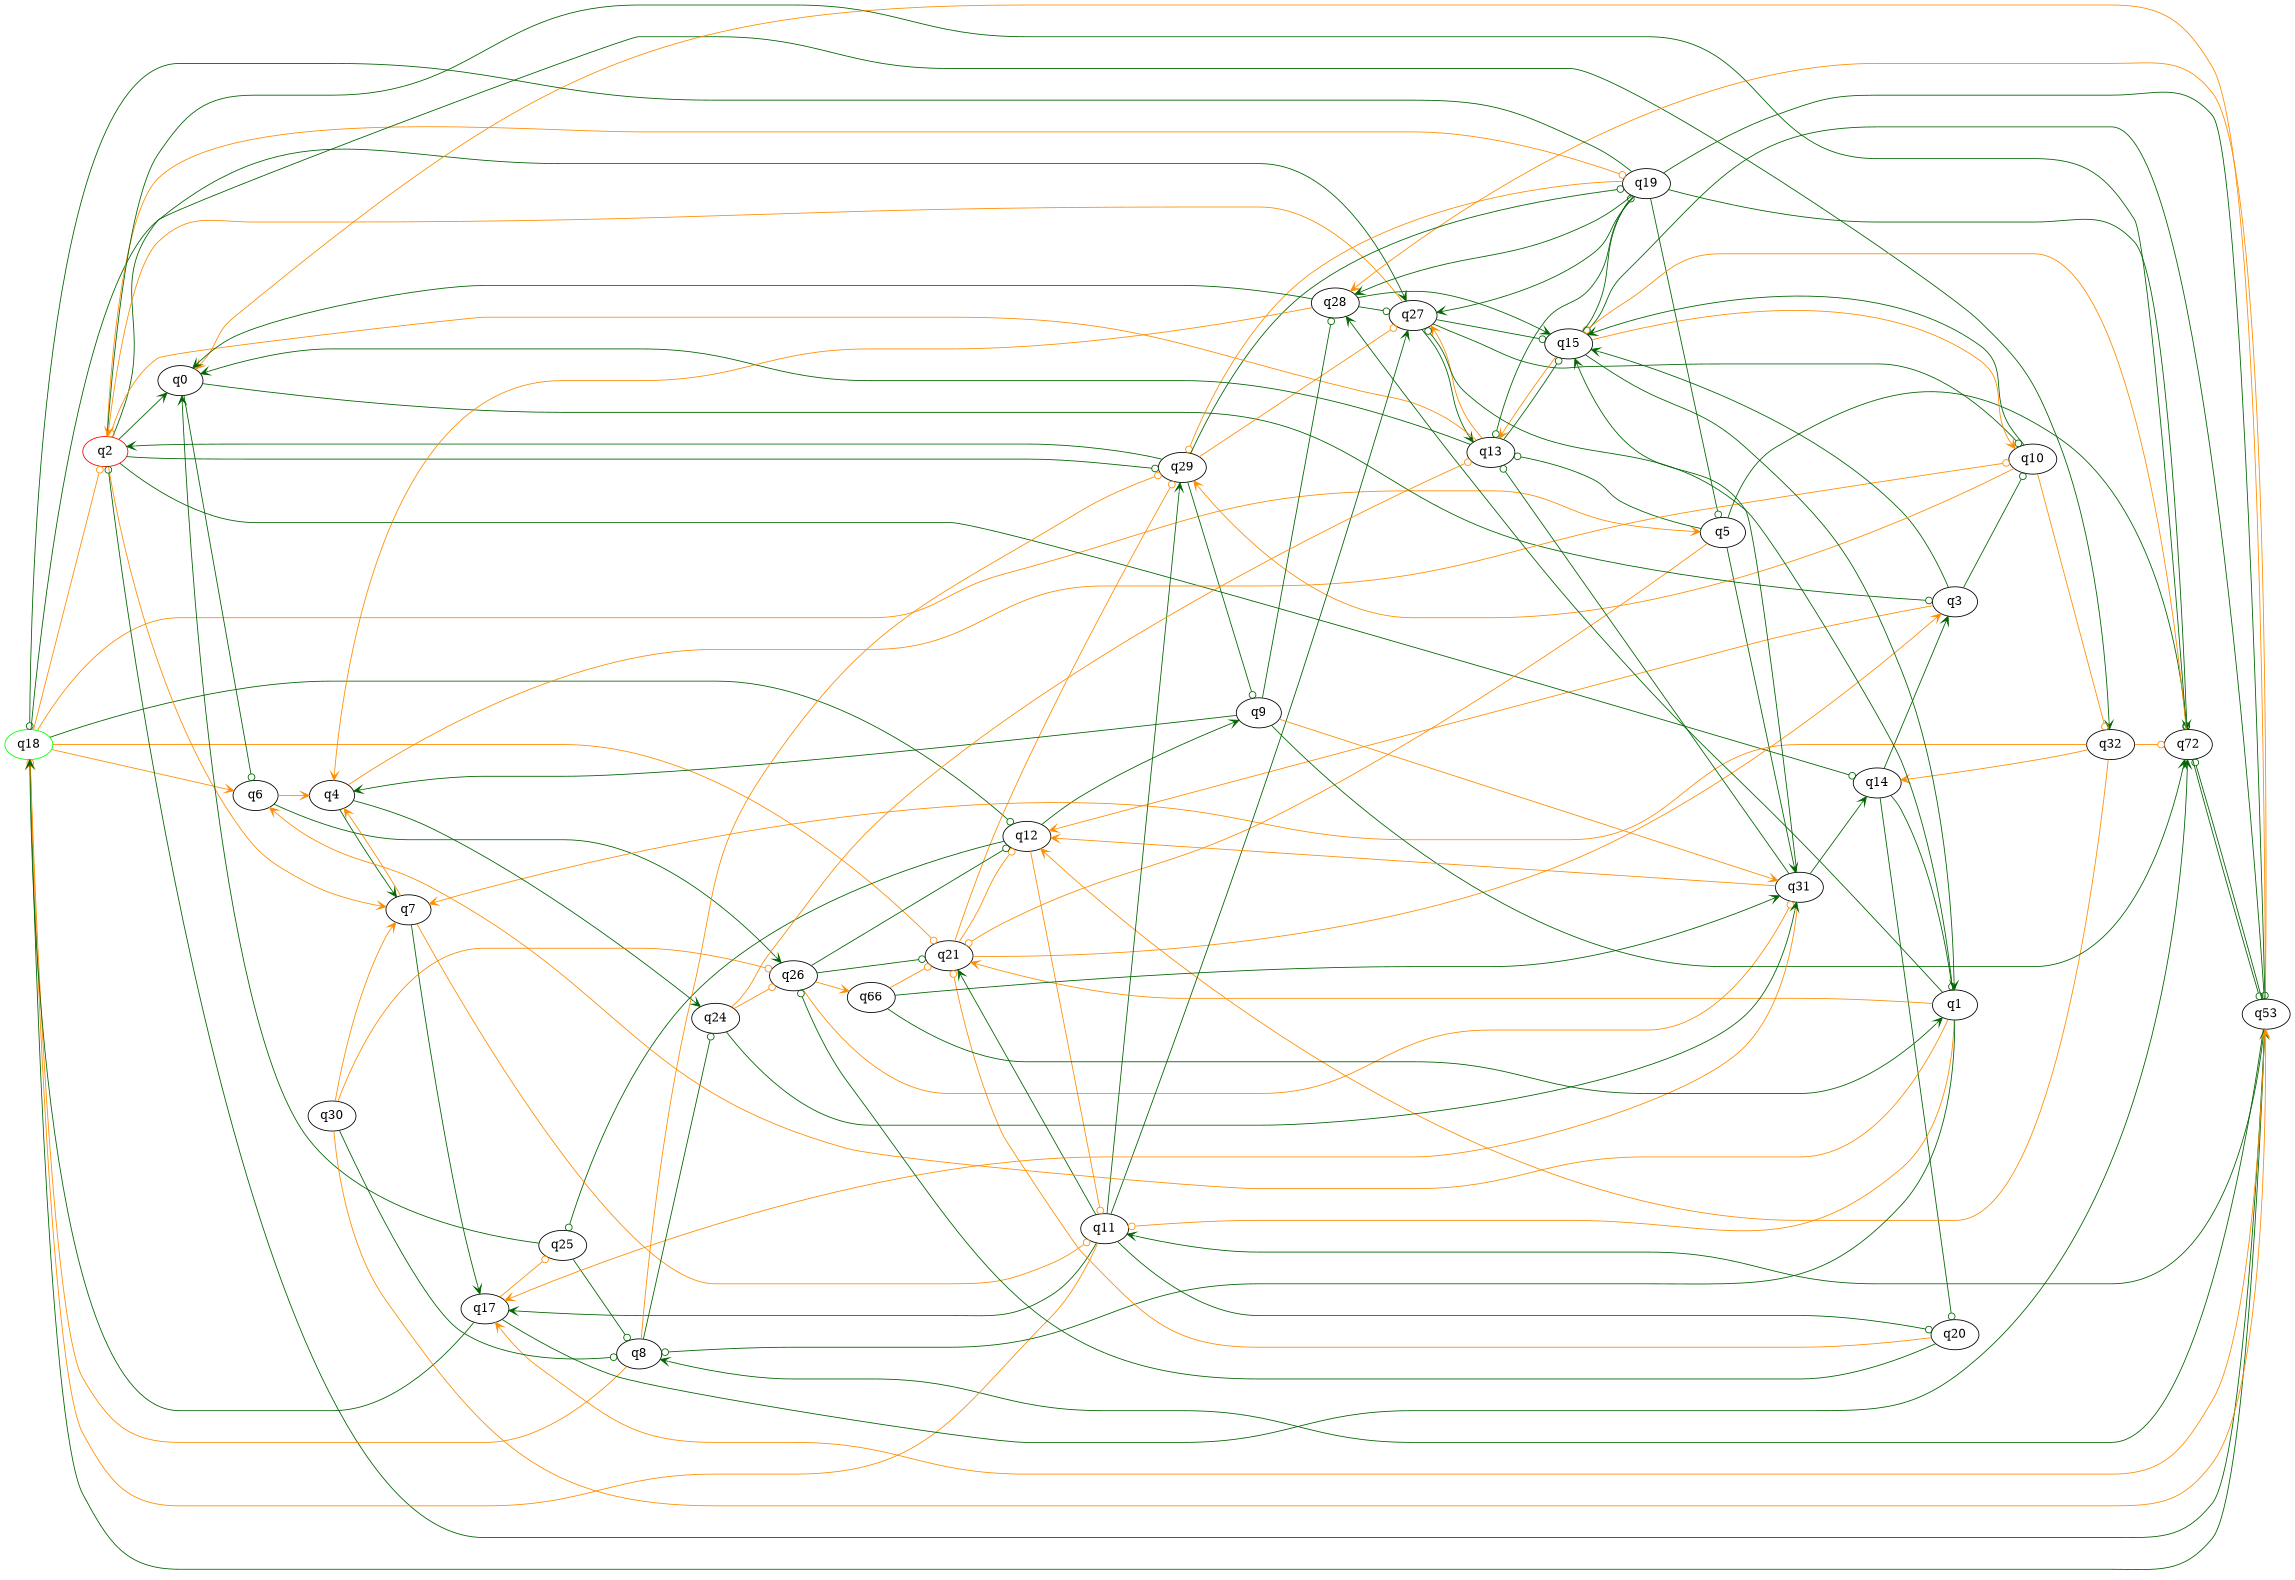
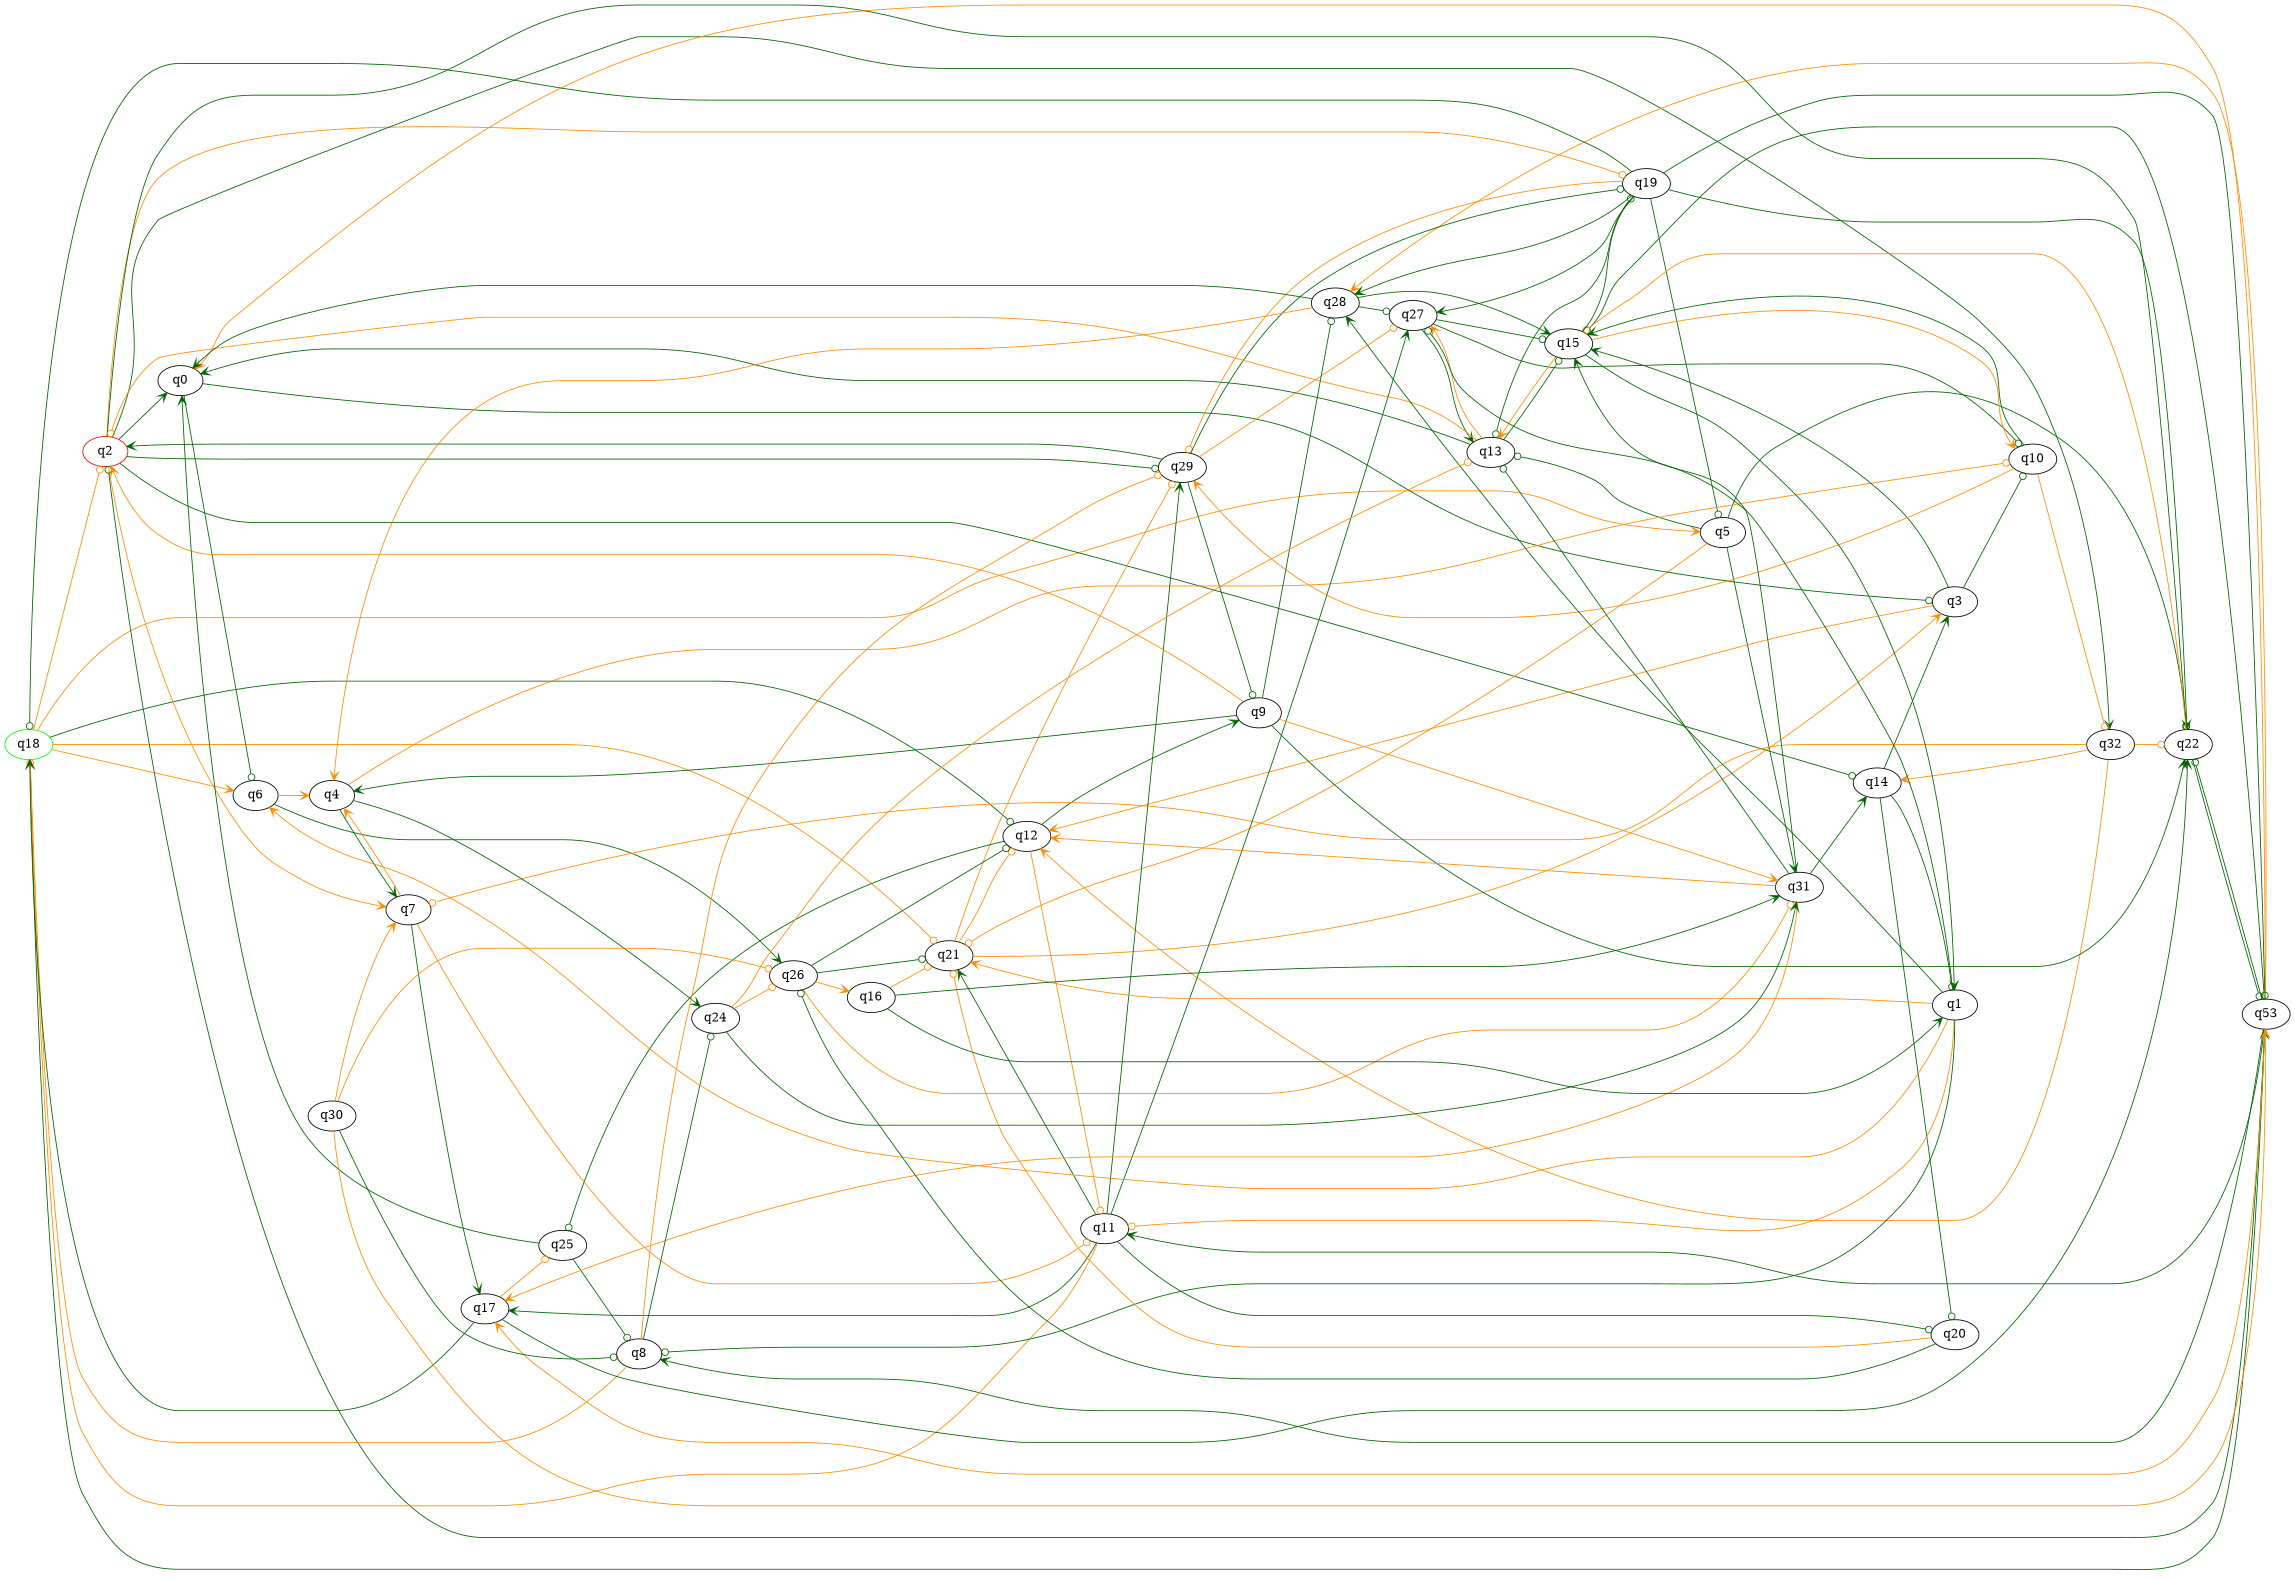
(535, 163) -> none
(697, 216) -> (678, 554)
(2188, 745) -> (2188, 745)
(1269, 825) -> (1269, 825)
(871, 997) -> (871, 997)
